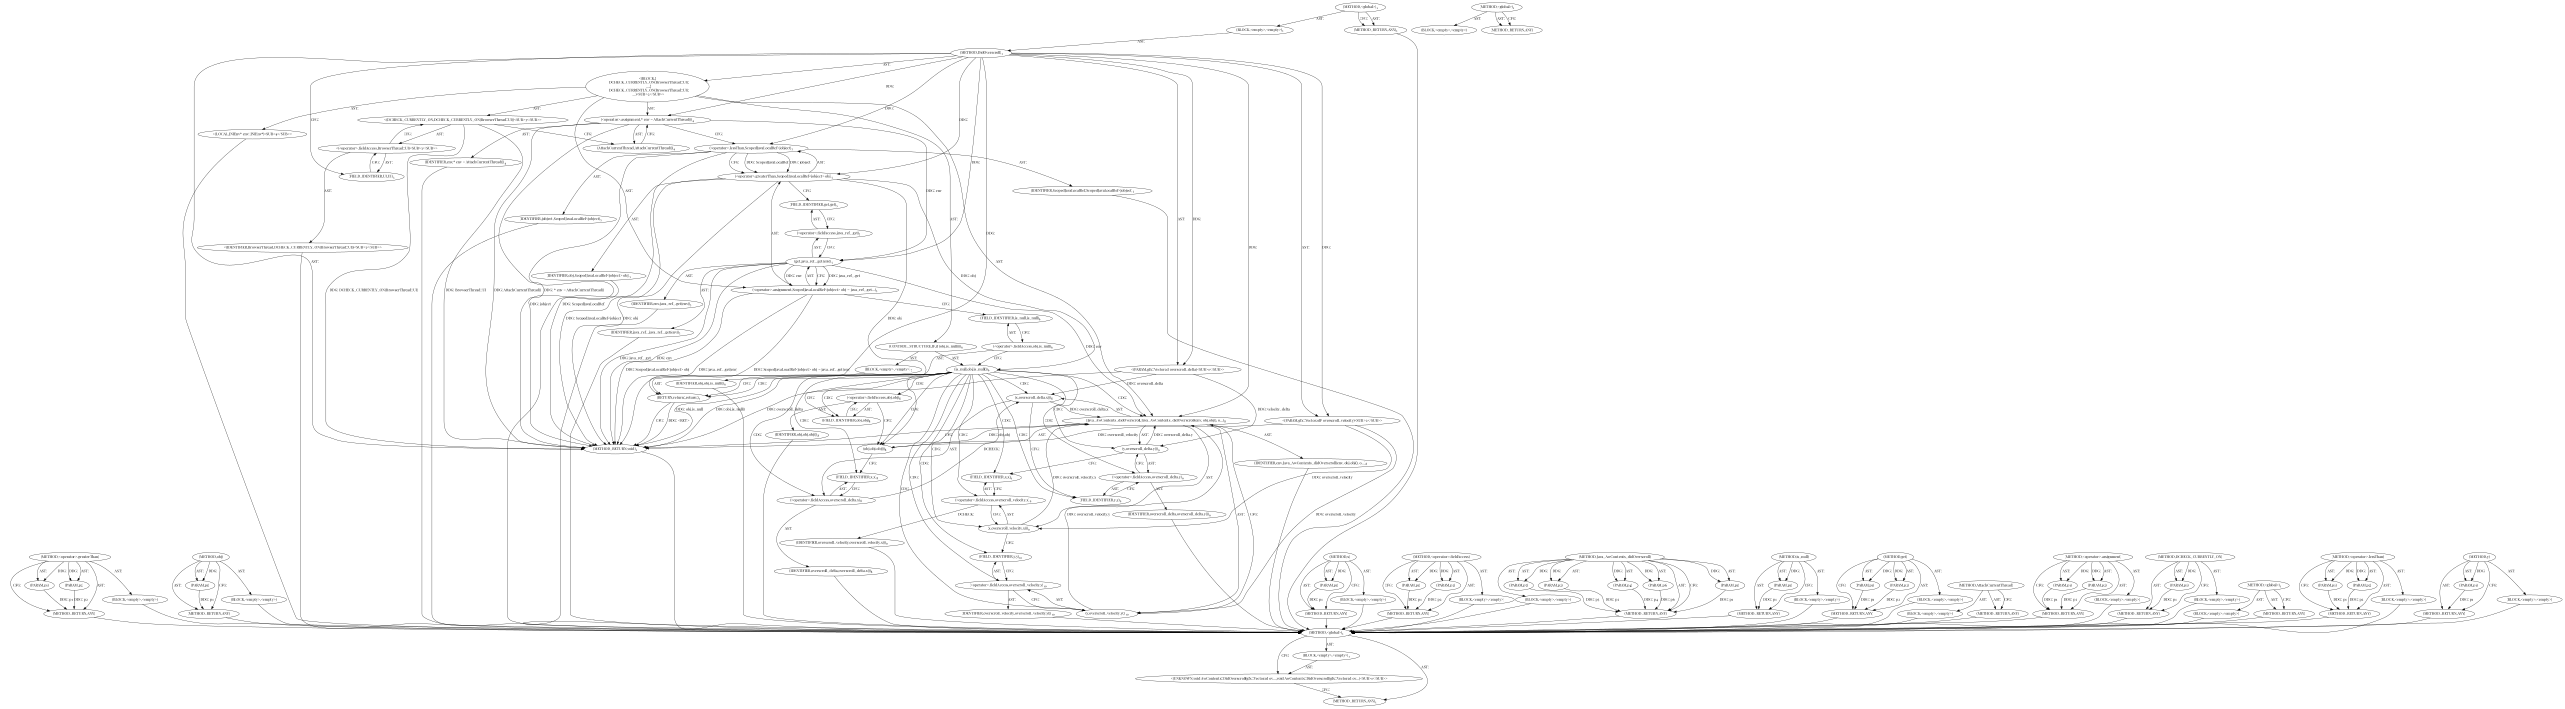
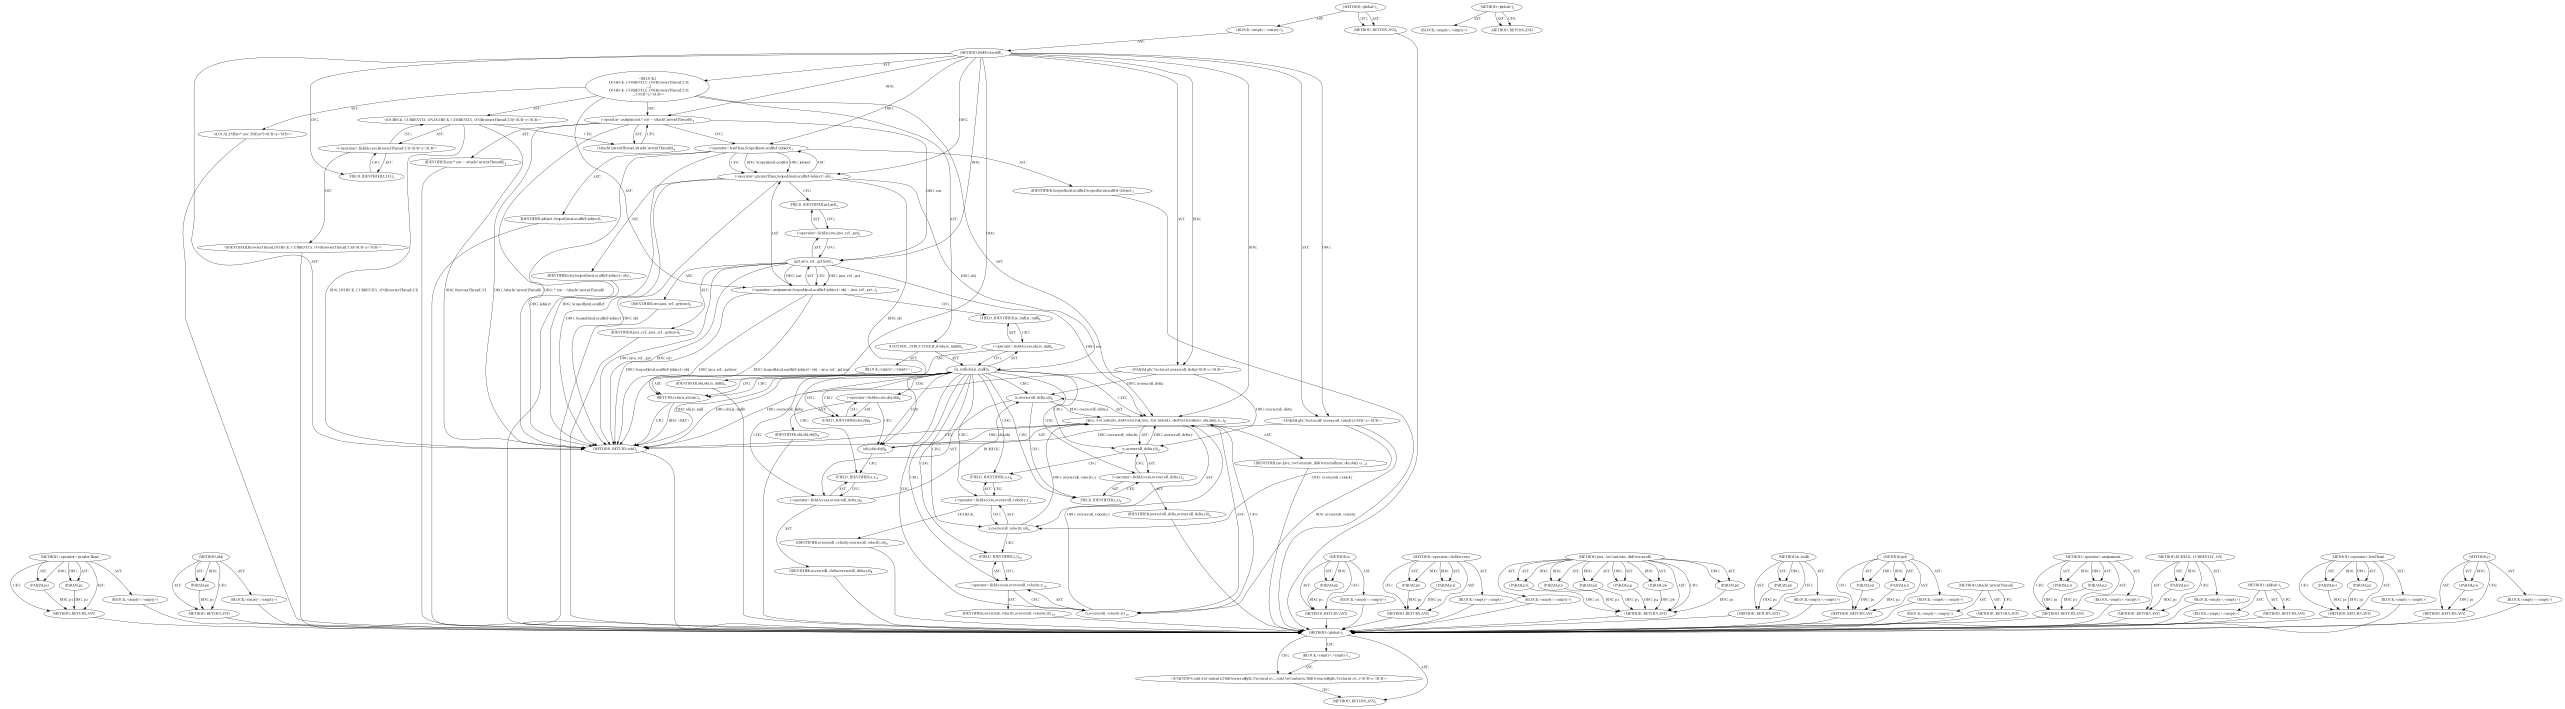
none -> (1002, 361)
(1274, 409) -> (1274, 409)
none -> (1588, 585)
